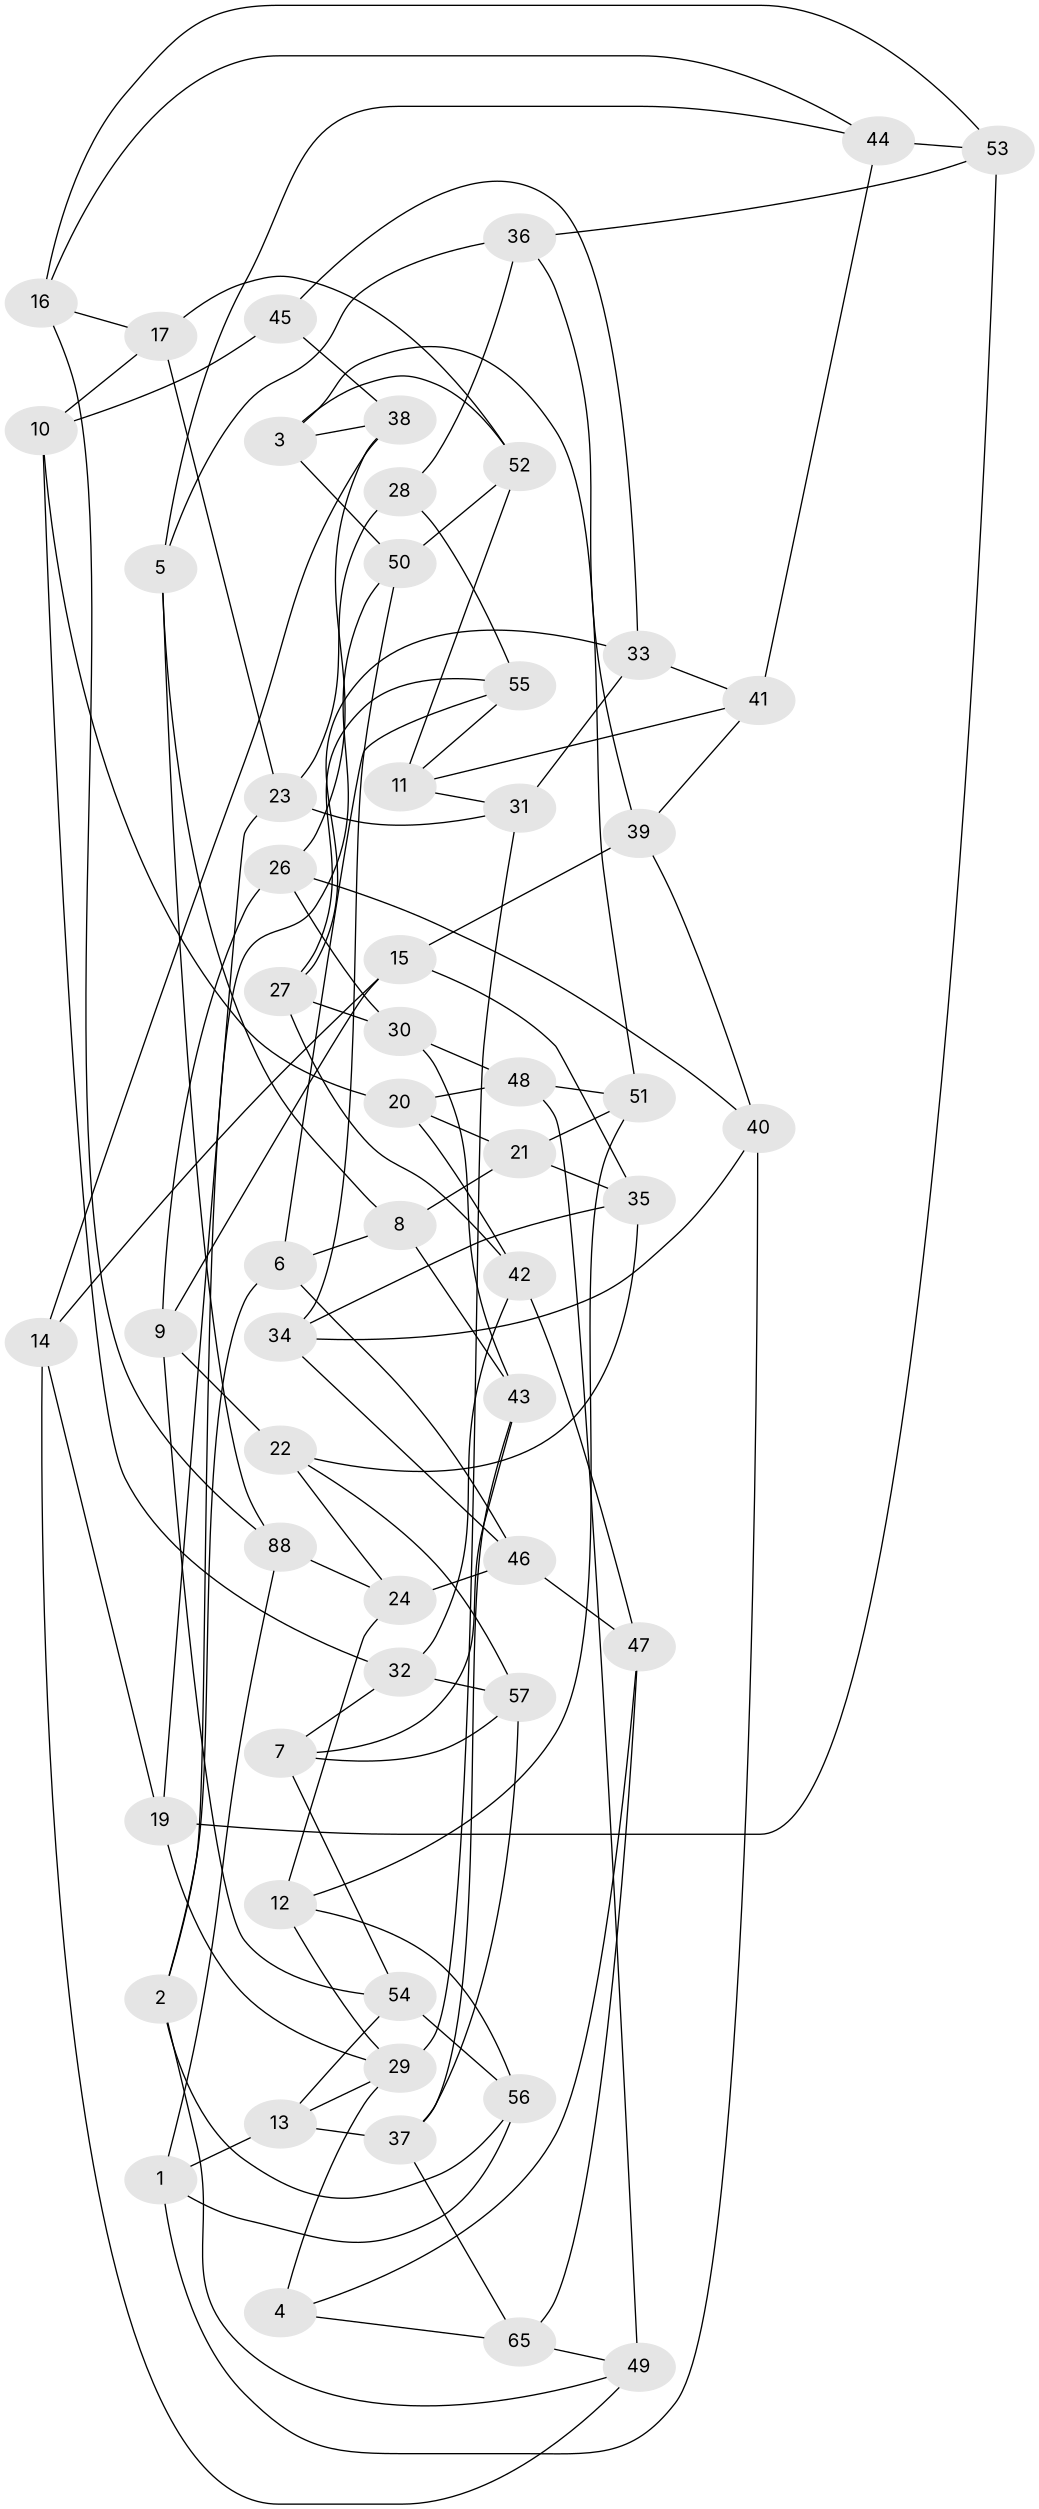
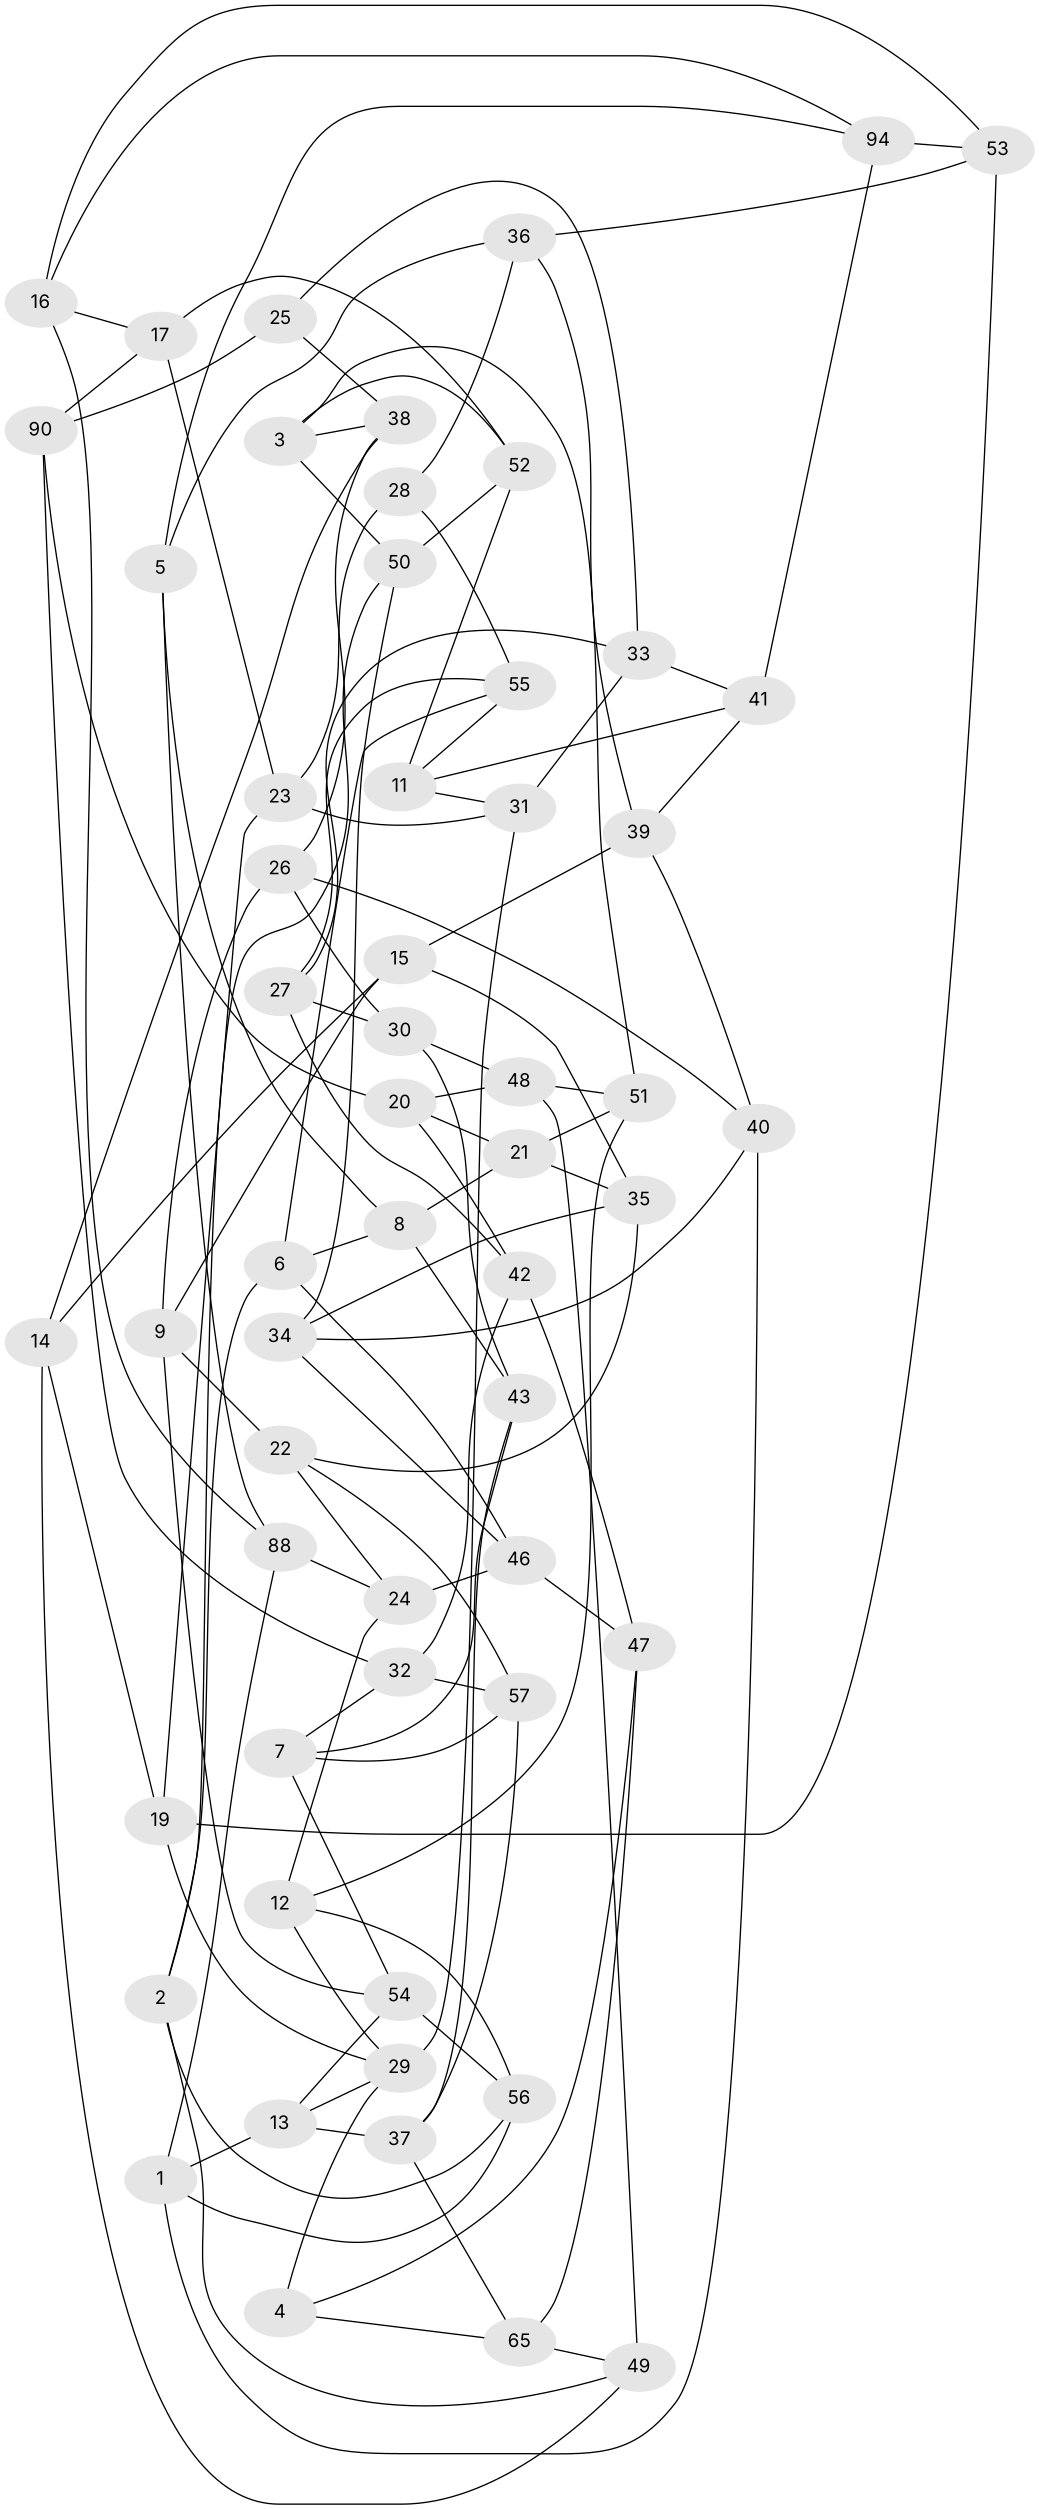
(879, 141) -> (879, 141)
(280, 319) -> (280, 319)
(41, 431) -> (41, 431)
